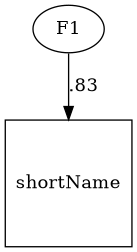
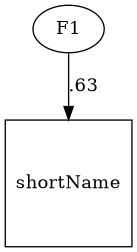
(84, 86) -> (84, 86)
